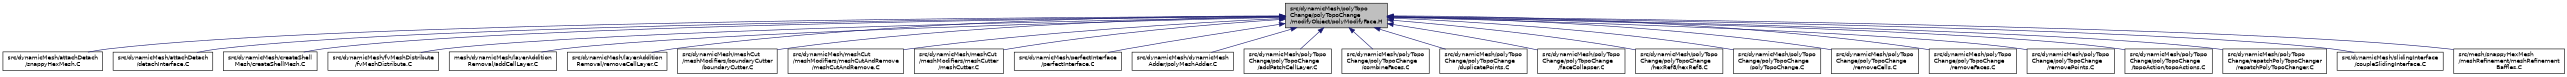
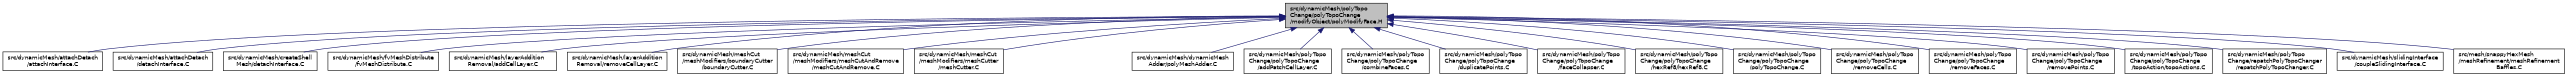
(53, 61) -> (53, 61)
(270, 61) -> (270, 61)
(503, 61) -> (503, 61)
(1068, 61) -> none
